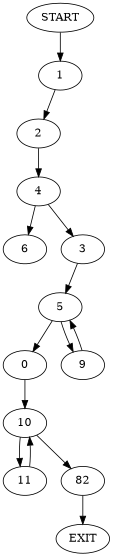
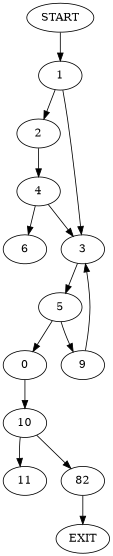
none -> (73, 158)
(78, 339) -> (90, 311)
(30, 456) -> none
